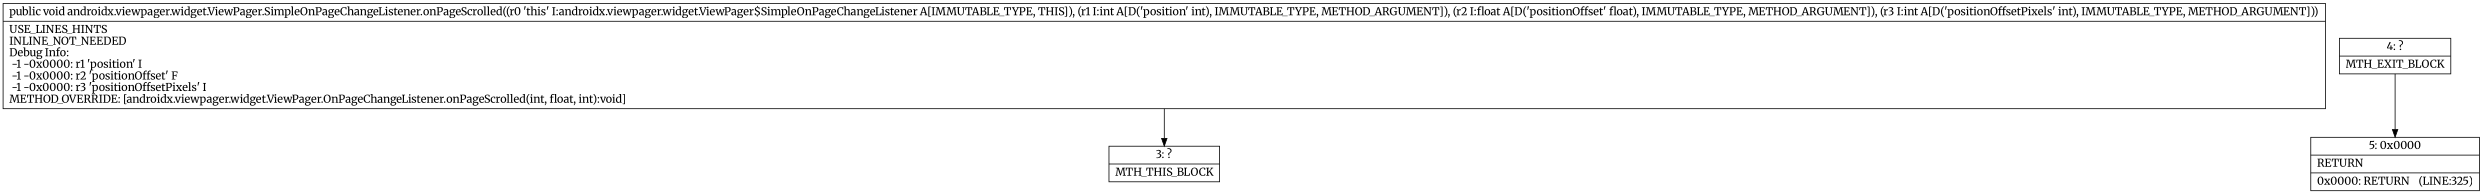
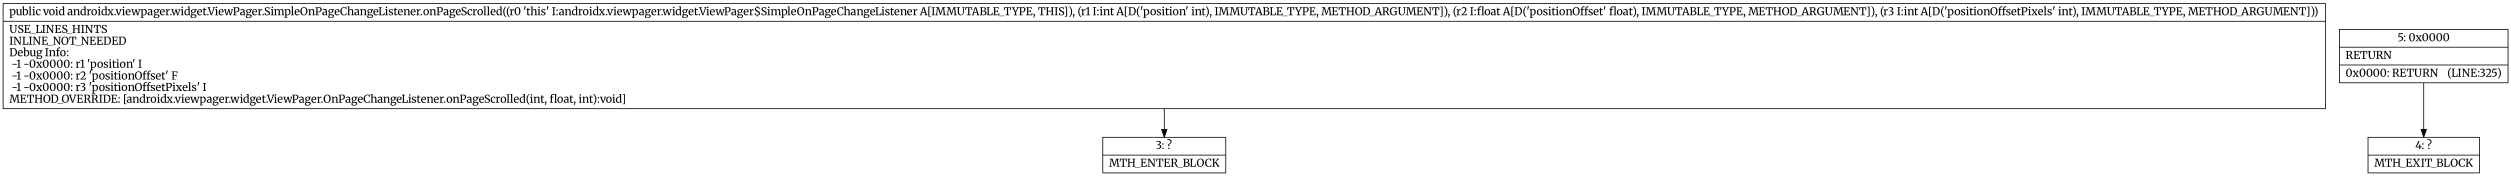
(2395, 102) -> (2424, 106)
(1164, 173) -> (1164, 164)
